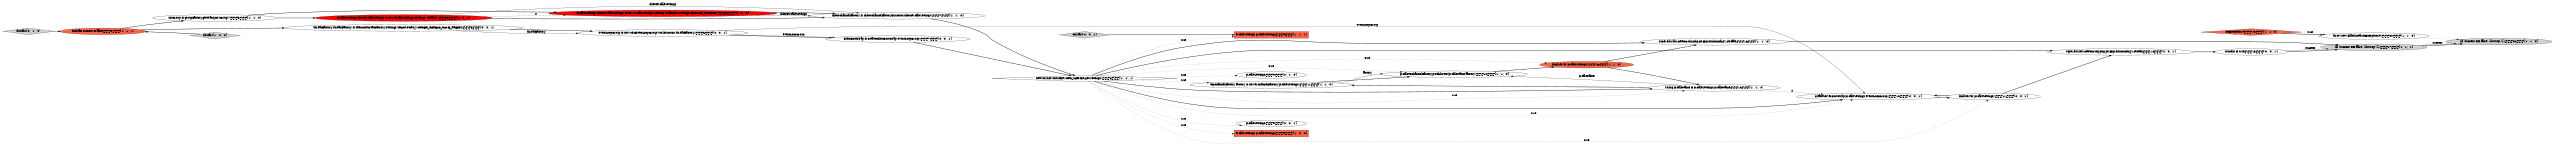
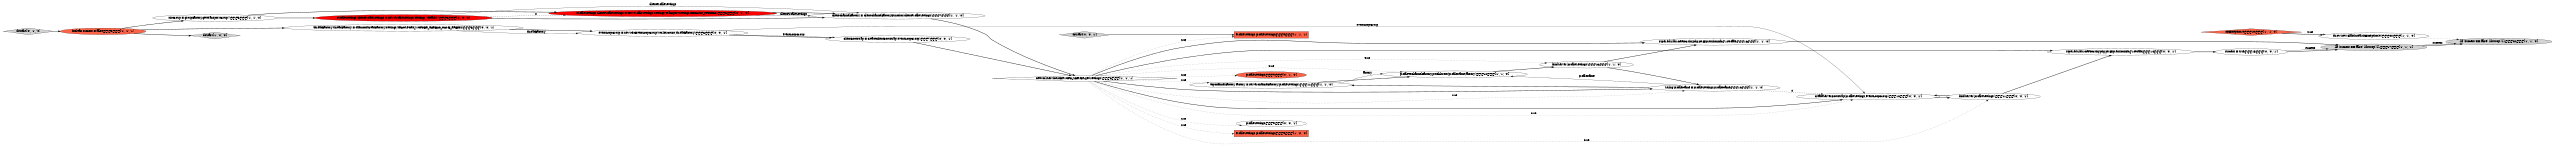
(174, 33) -> (161, 35)
(1587, 65) -> (1587, 65)
(1271, 75) -> (1271, 75)
